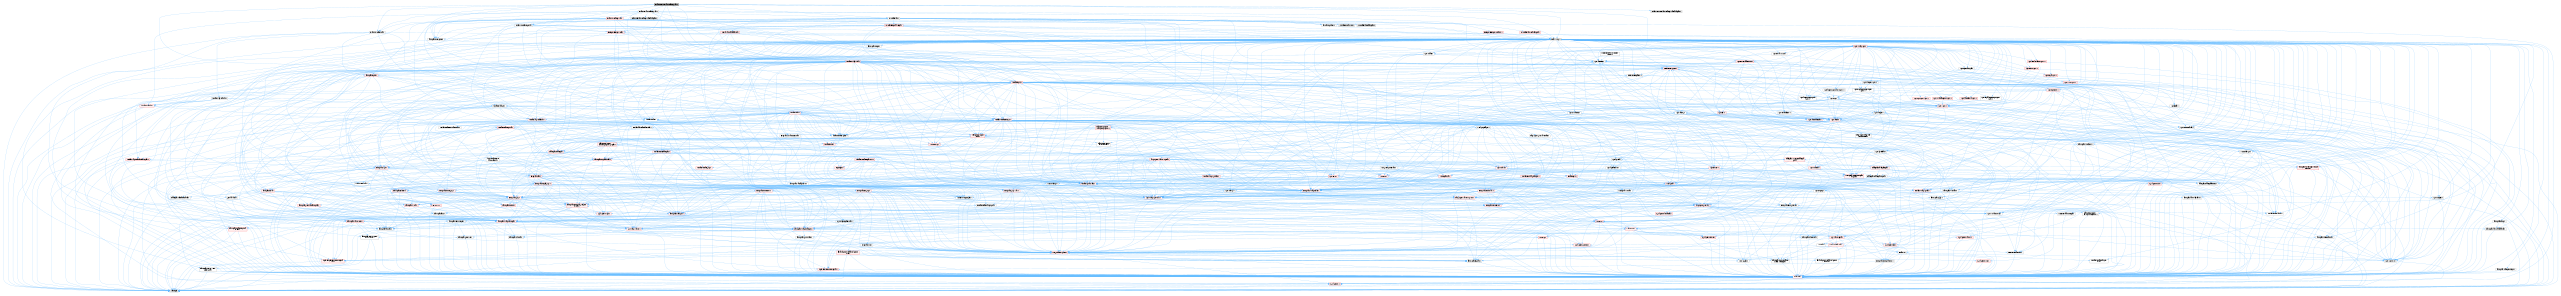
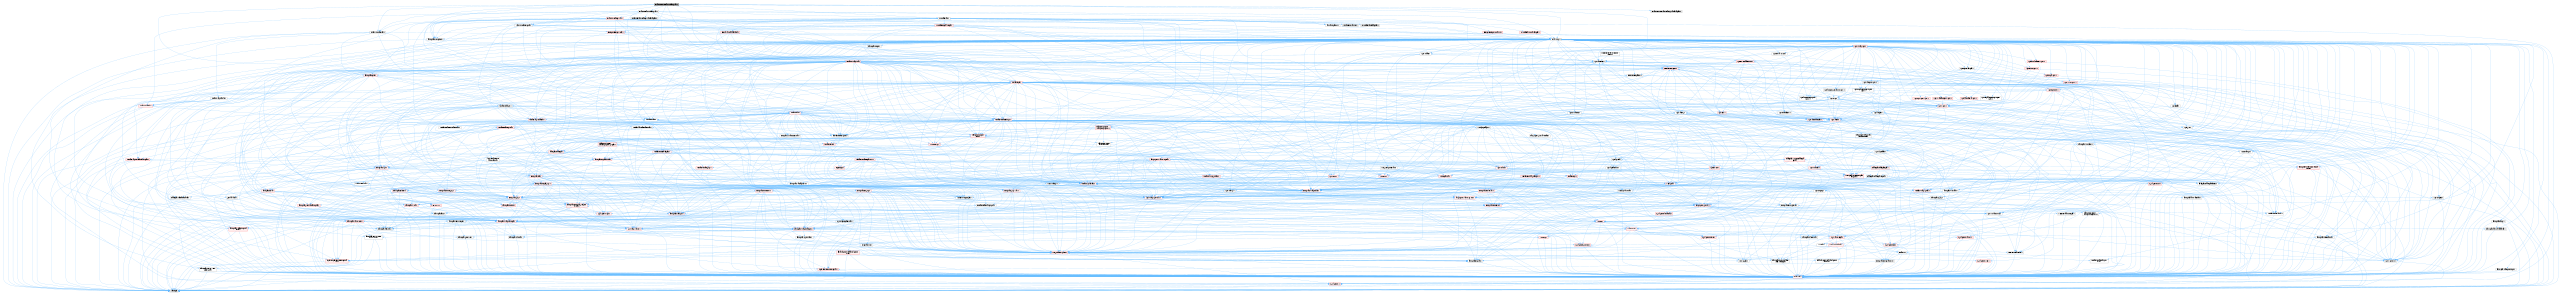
(2187, 128) -> (2188, 128)
